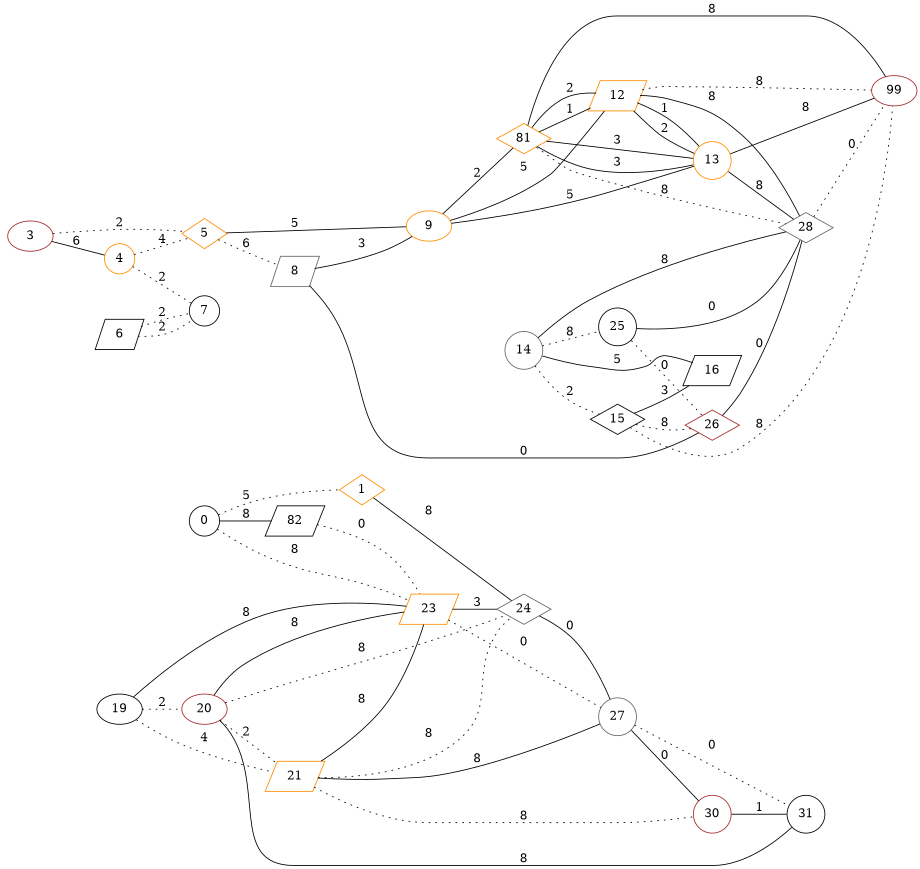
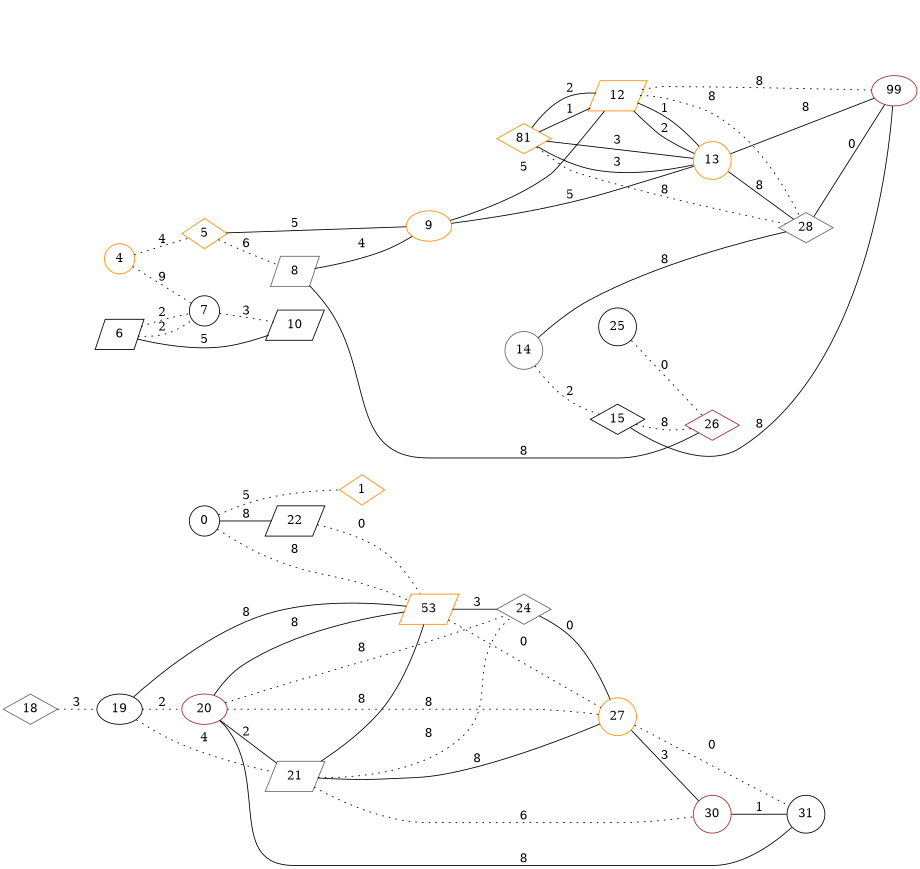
(688, 16) -> none
(737, 131) -> (737, 131)
(849, 161) -> (849, 161)
(478, 181) -> none
(30, 236) -> none
(362, 244) -> (362, 244)
(162, 278) -> (162, 278)
(736, 314) -> none
none -> (295, 325)
(771, 333) -> none
(571, 339) -> none
(828, 348) -> (828, 348)
(712, 371) -> none
(524, 452) -> (524, 452)
(295, 521) -> (295, 521)
(442, 549) -> none
(429, 609) -> (429, 609)
none -> (30, 709)
none -> (413, 709)
(618, 717) -> (618, 717)
(248, 742) -> (248, 742)
(665, 756) -> (665, 756)
(295, 776) -> (295, 776)
(524, 816) -> (524, 816)
